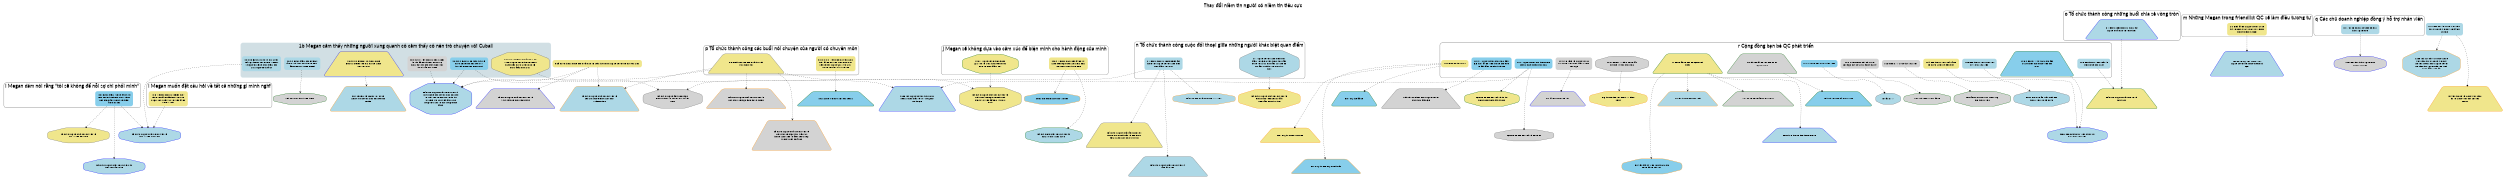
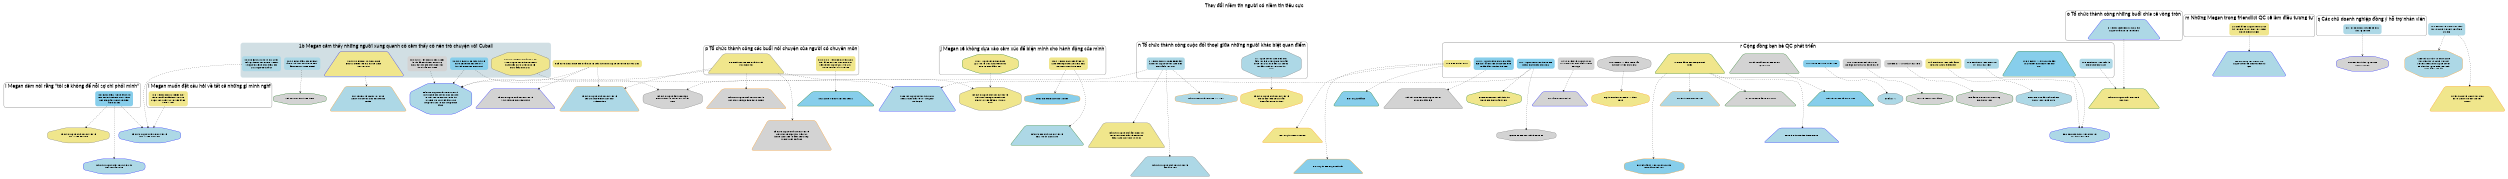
(1054, 135) -> (1047, 135)
